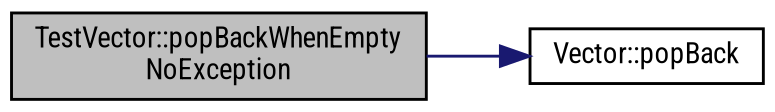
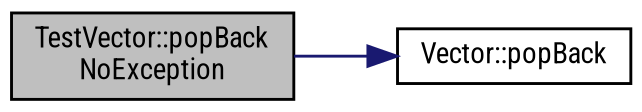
(219, 56) -> (153, 56)
